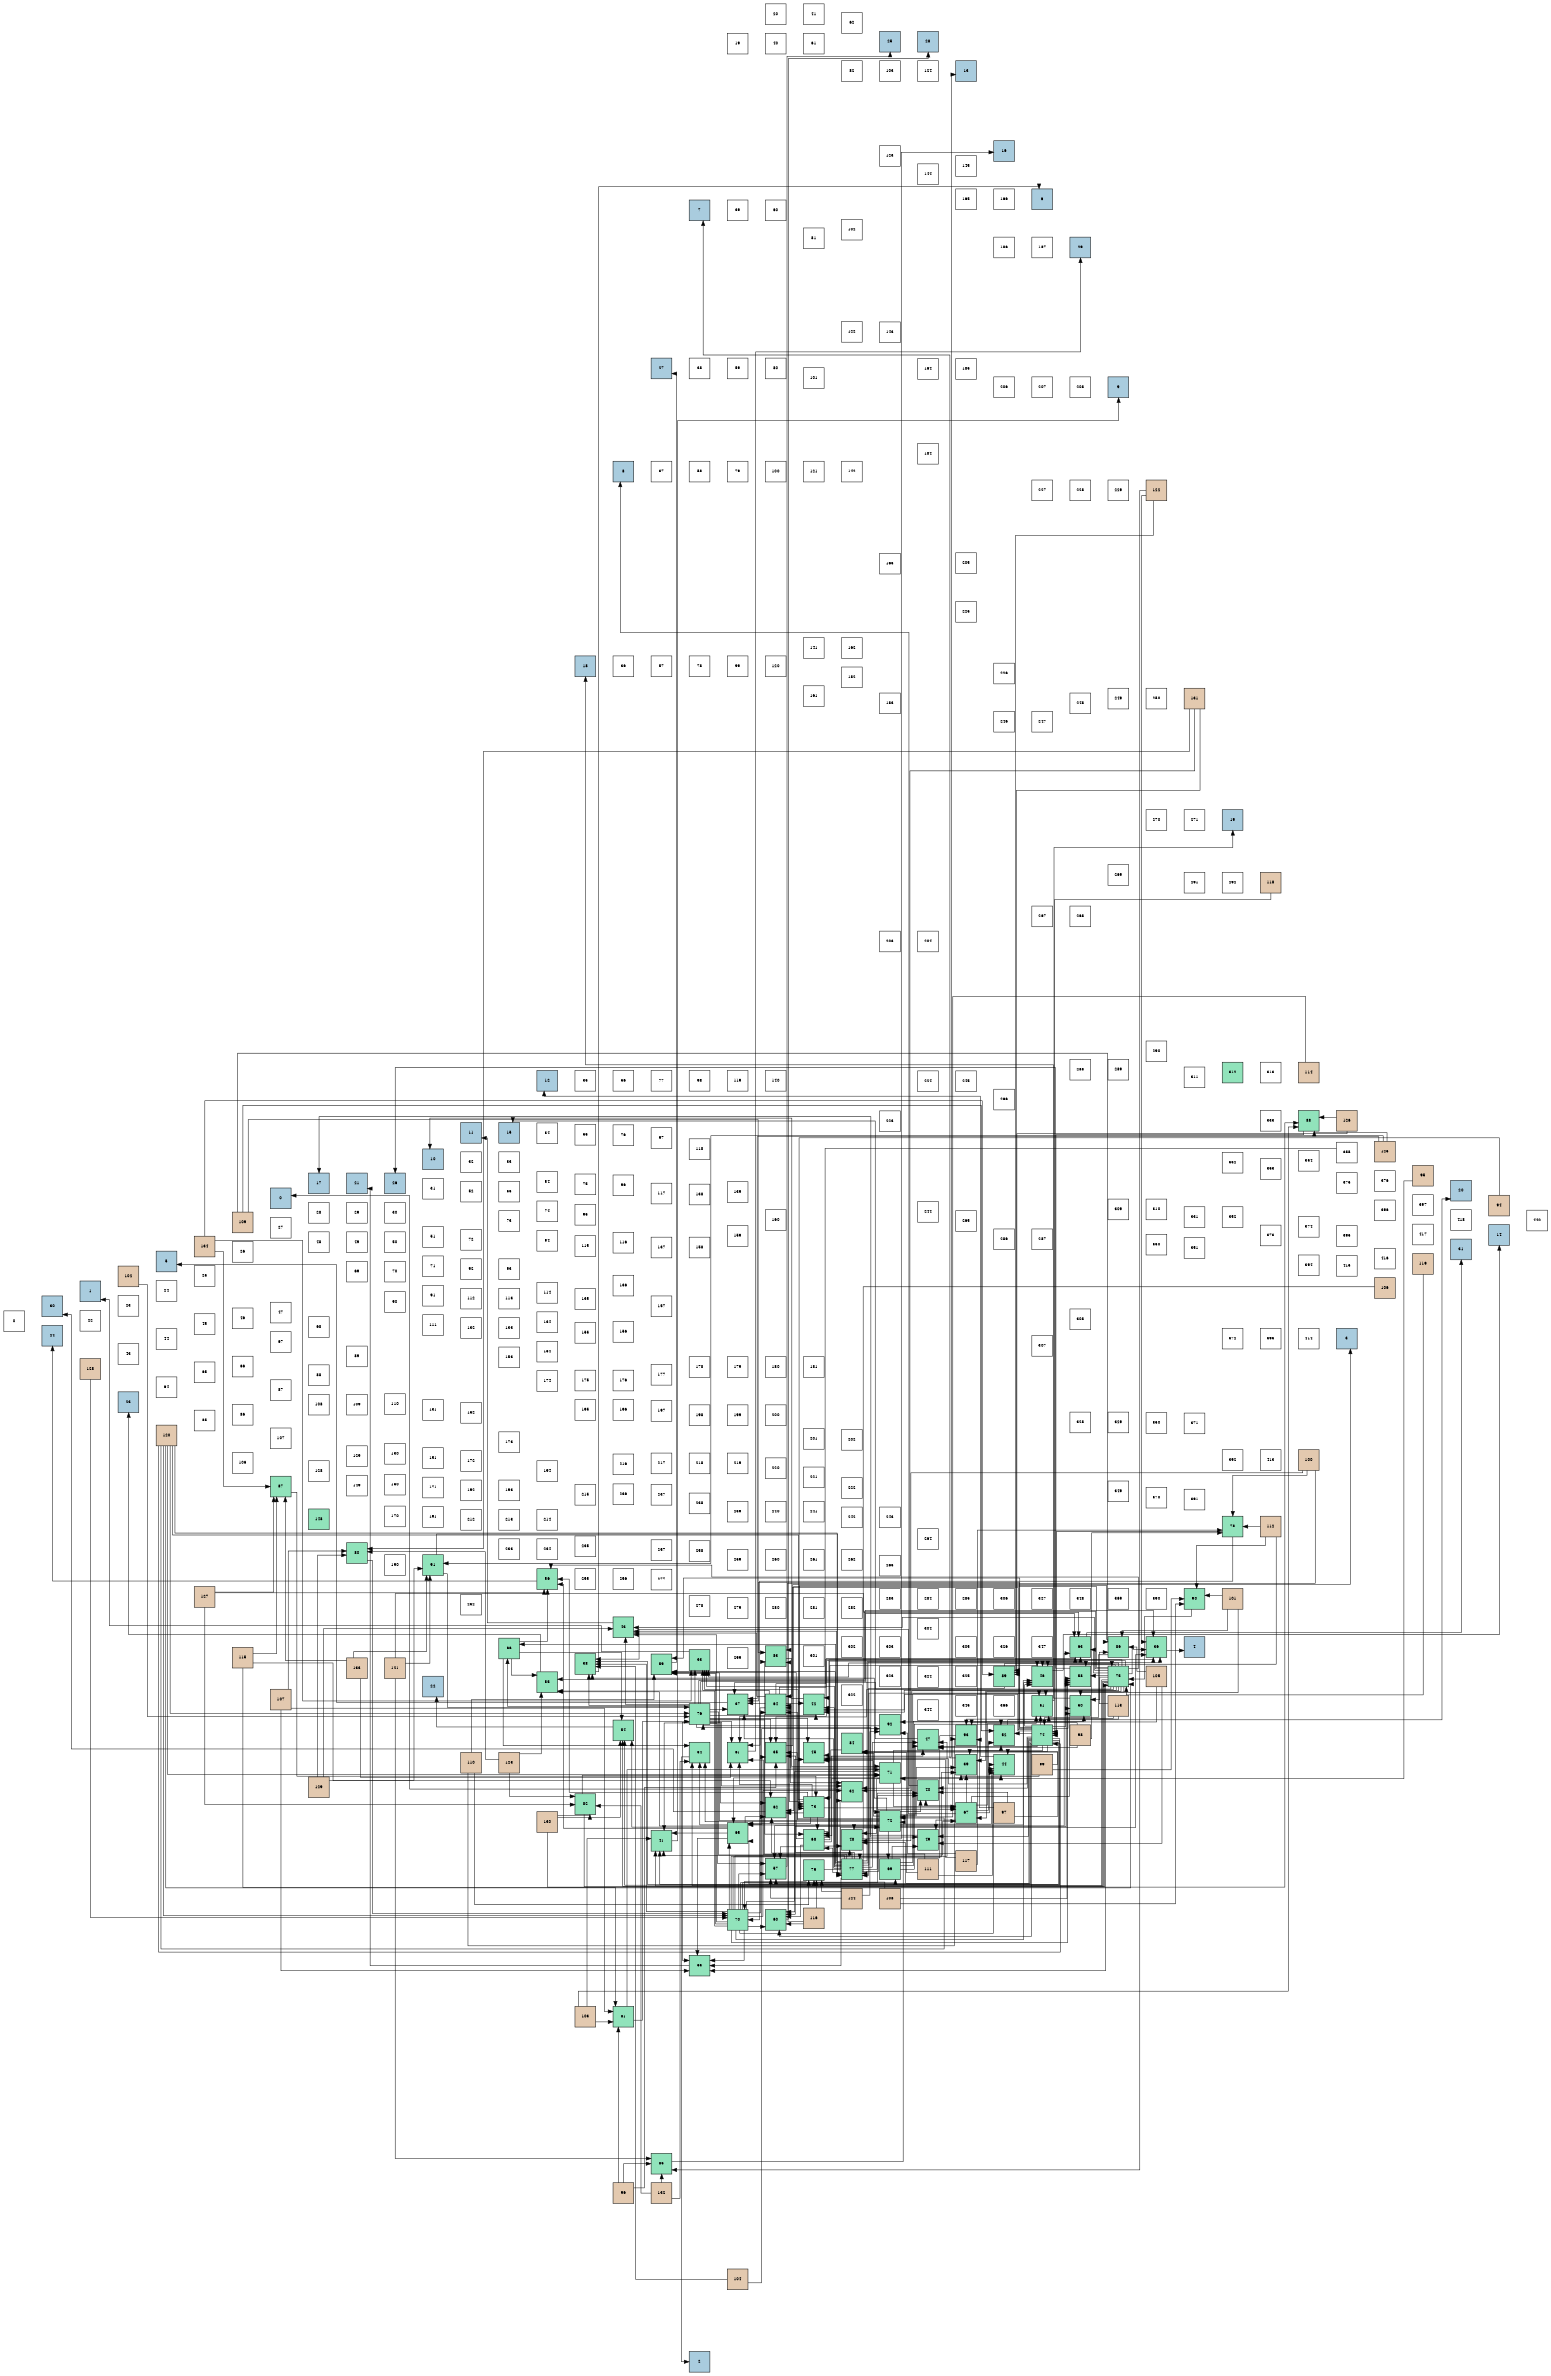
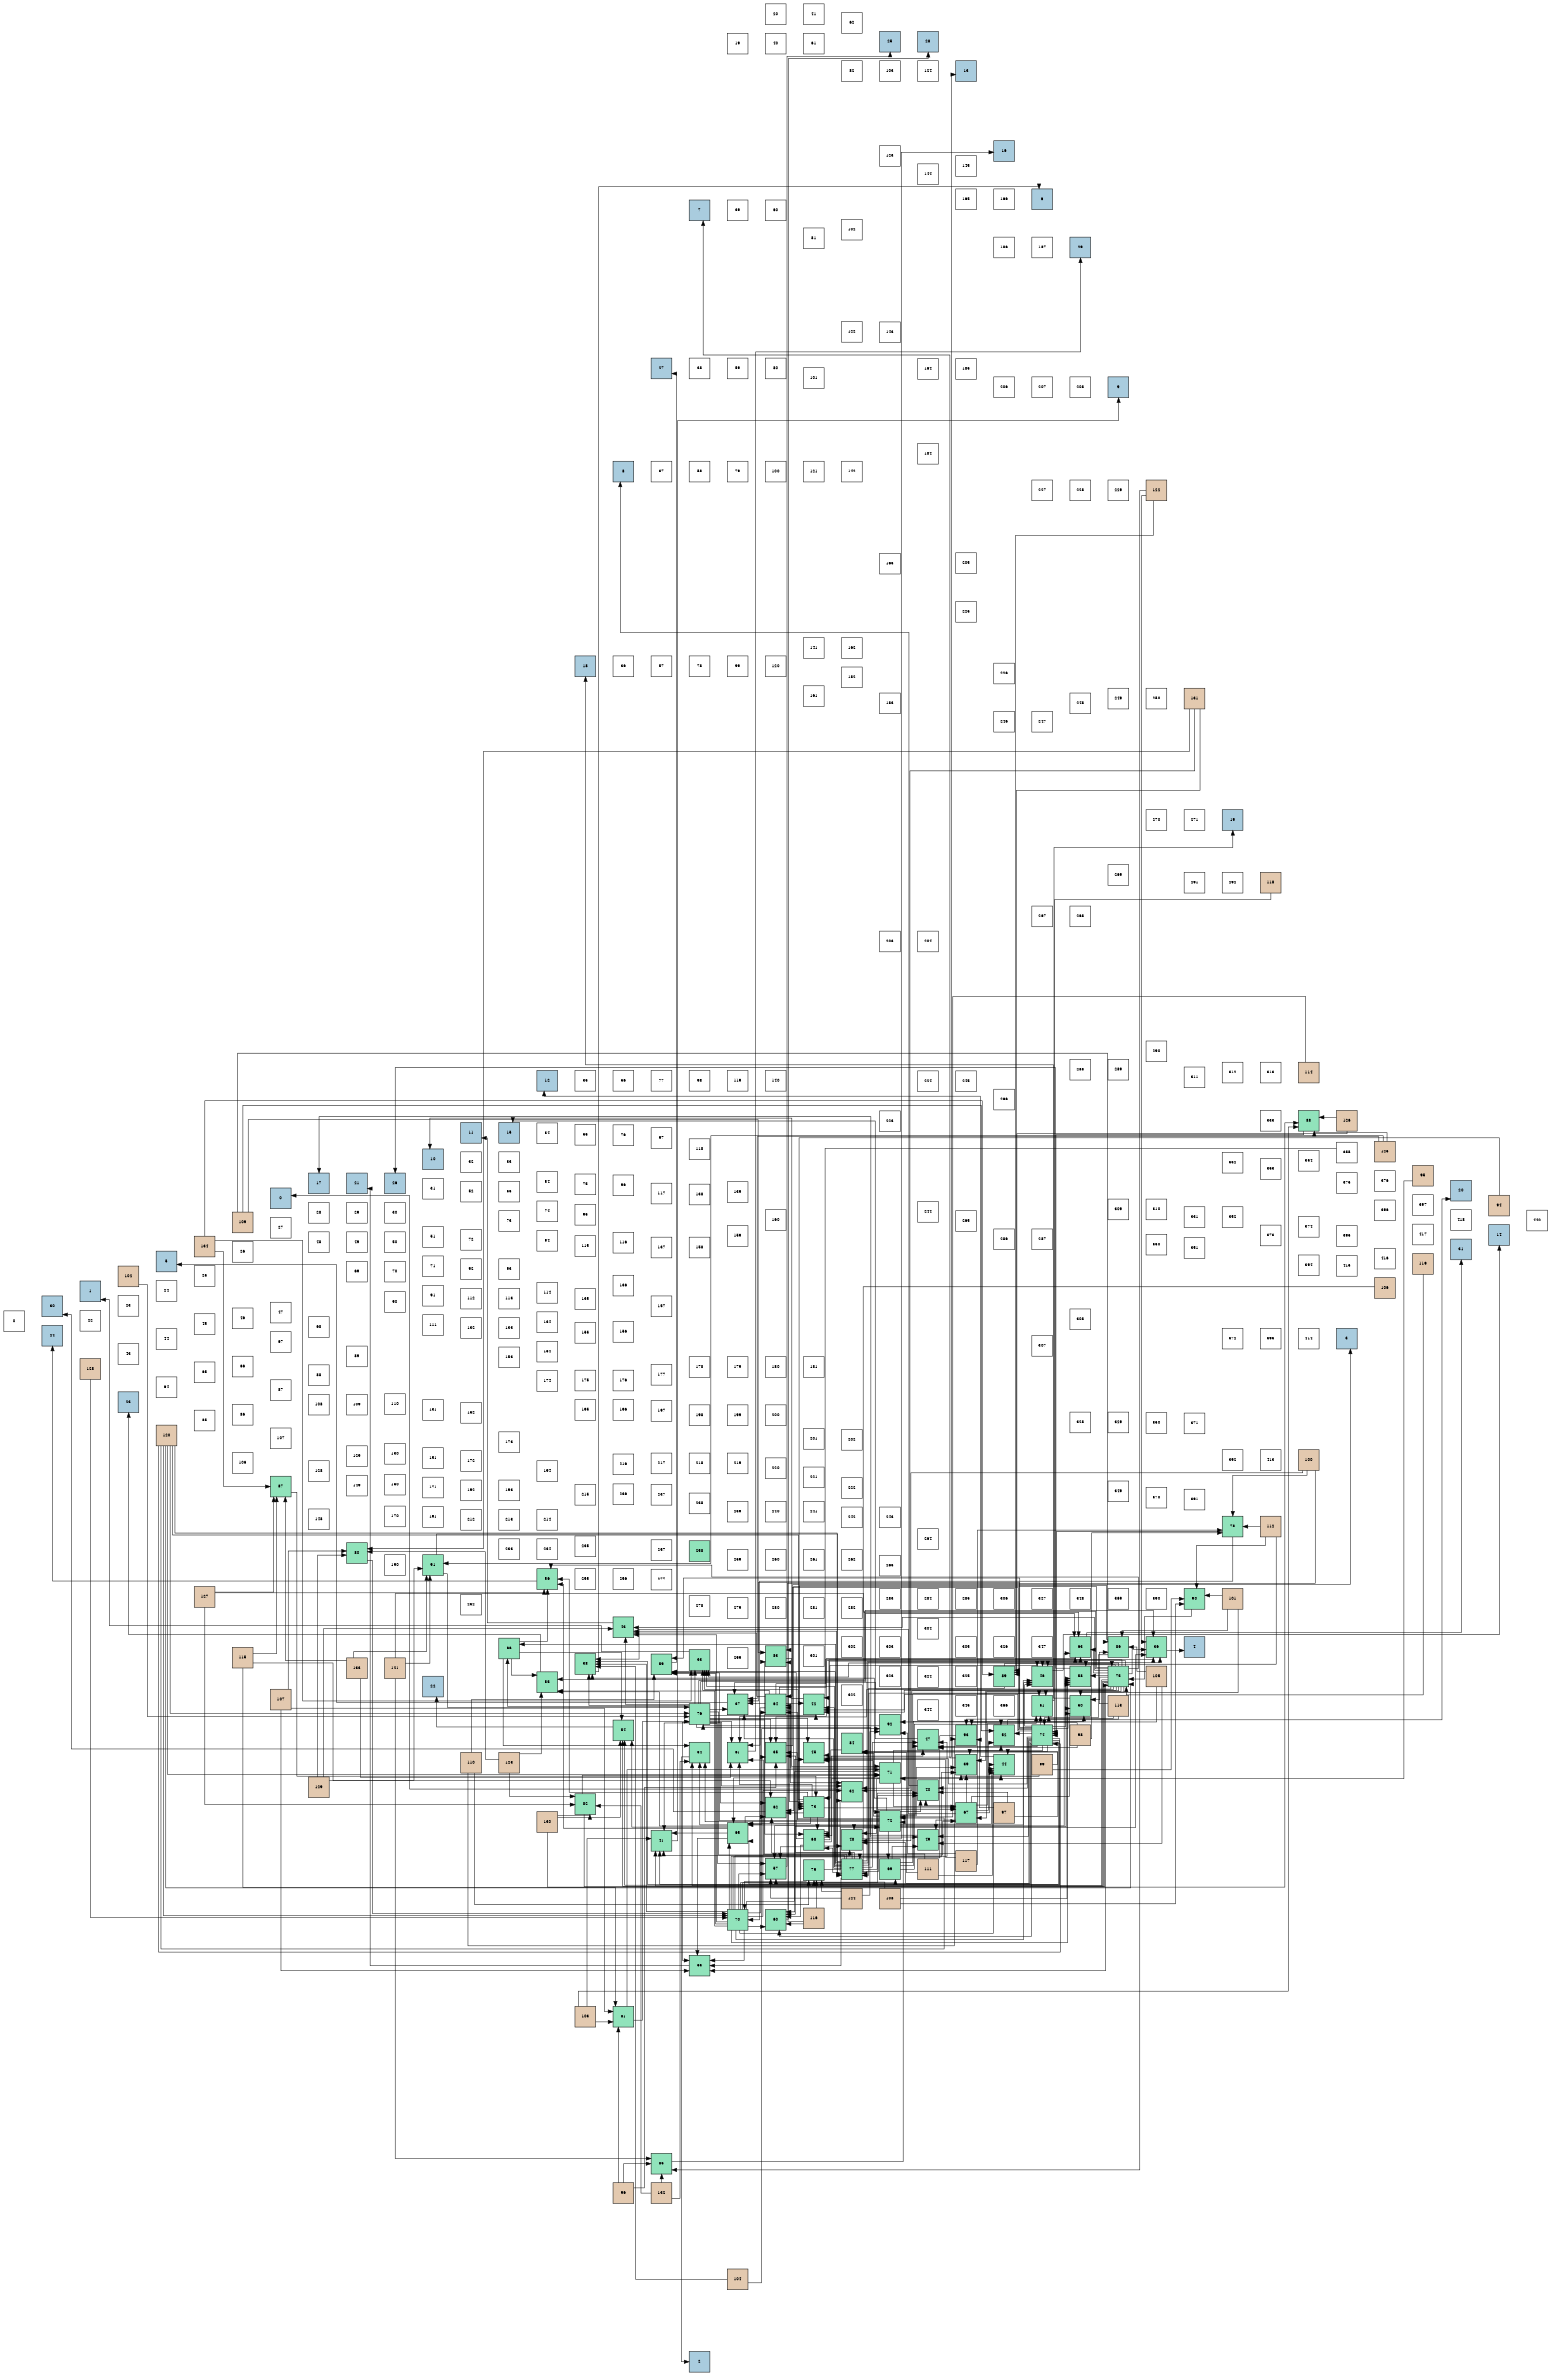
(1233, 1073) -> (1233, 1073)
(319, 1519) -> (319, 1519)
(700, 1551) -> (700, 1551)
